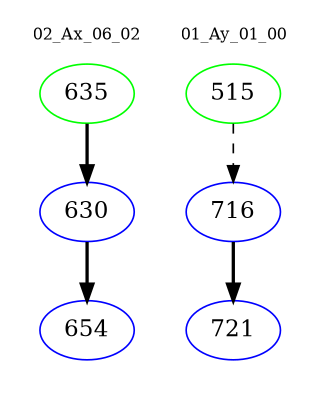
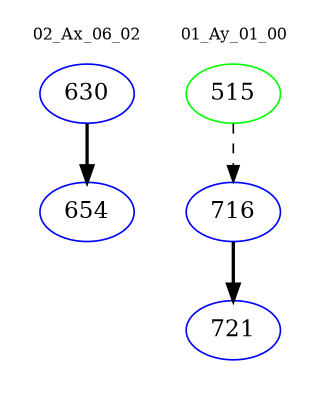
(87, 94) -> none
